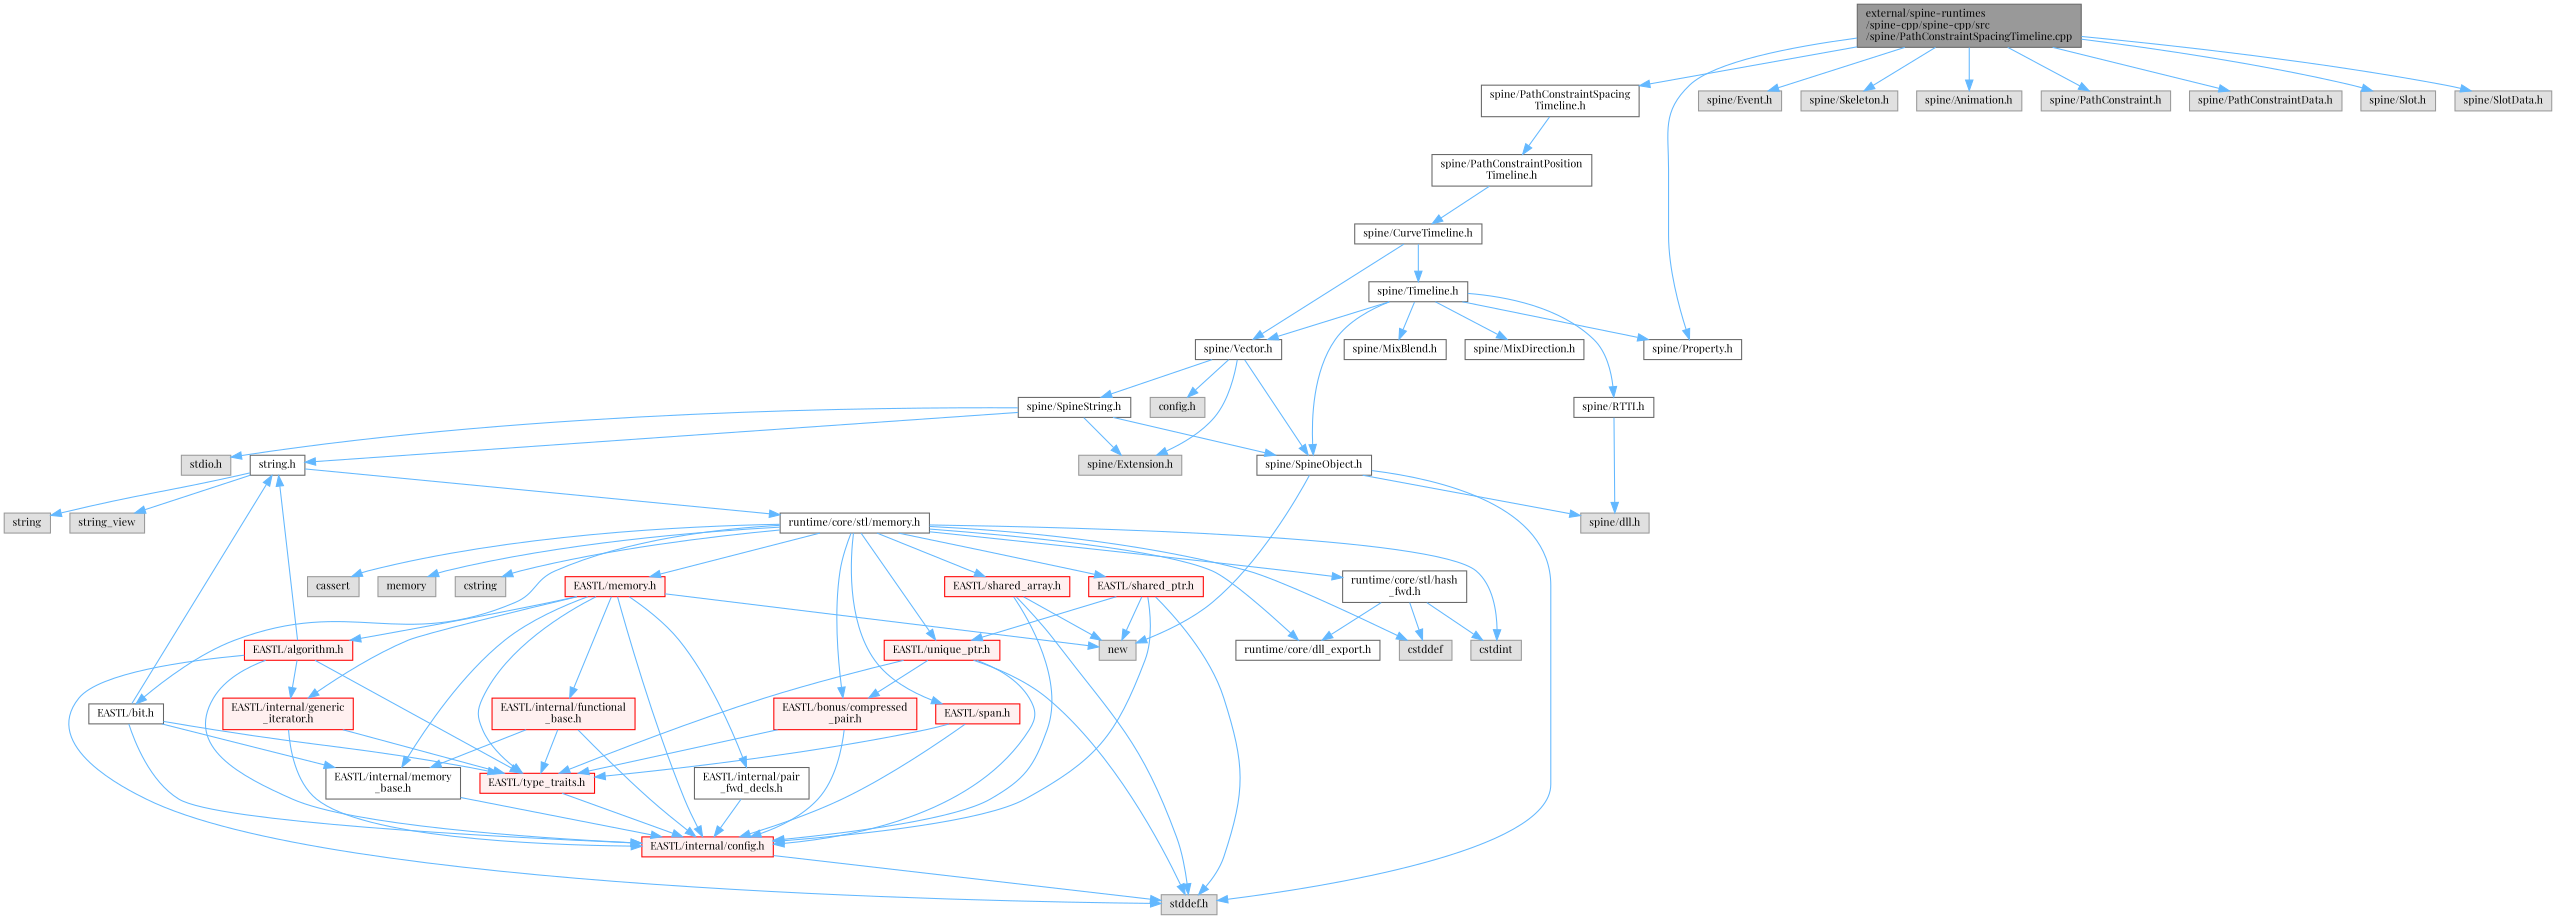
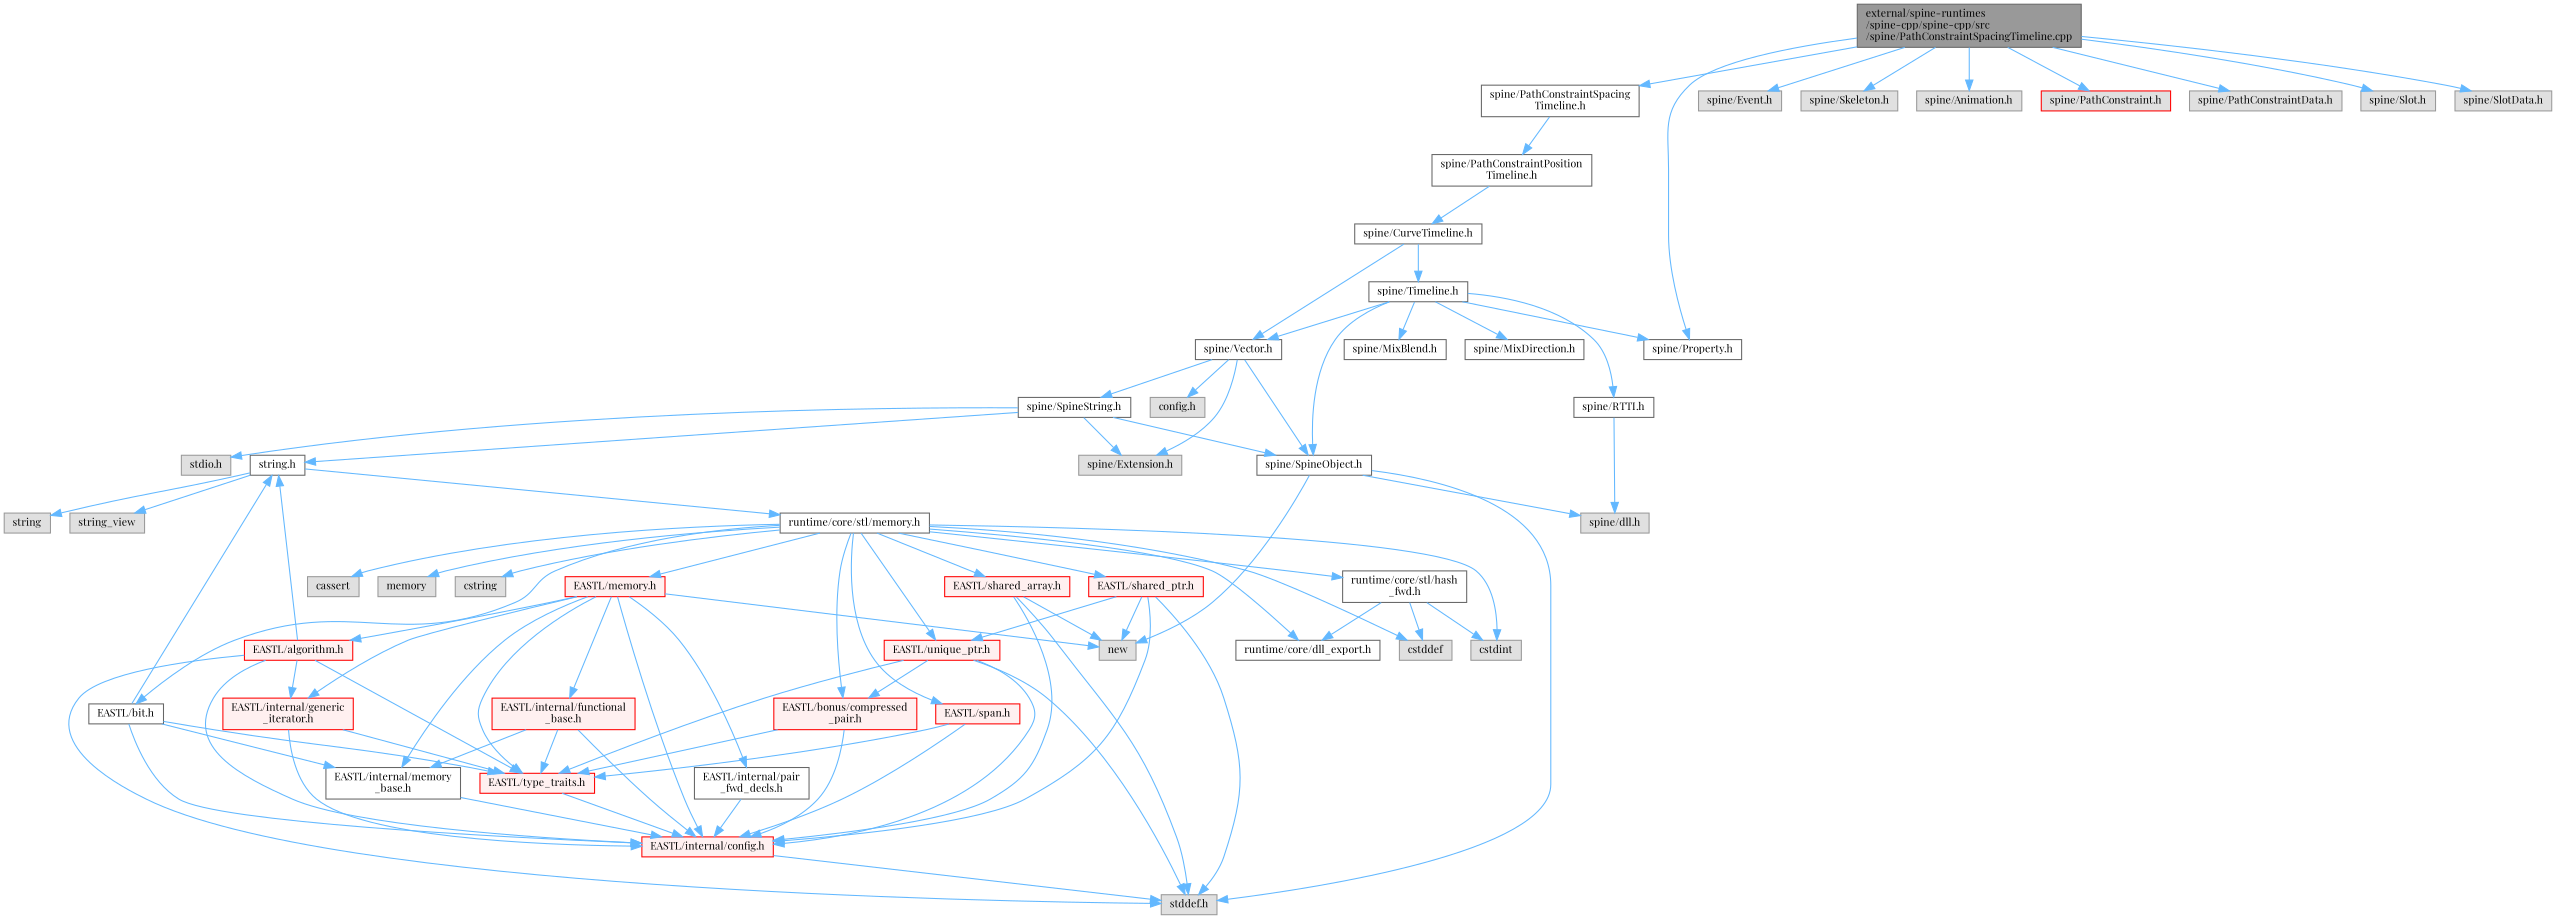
(2106, 101) -> (2106, 101)
